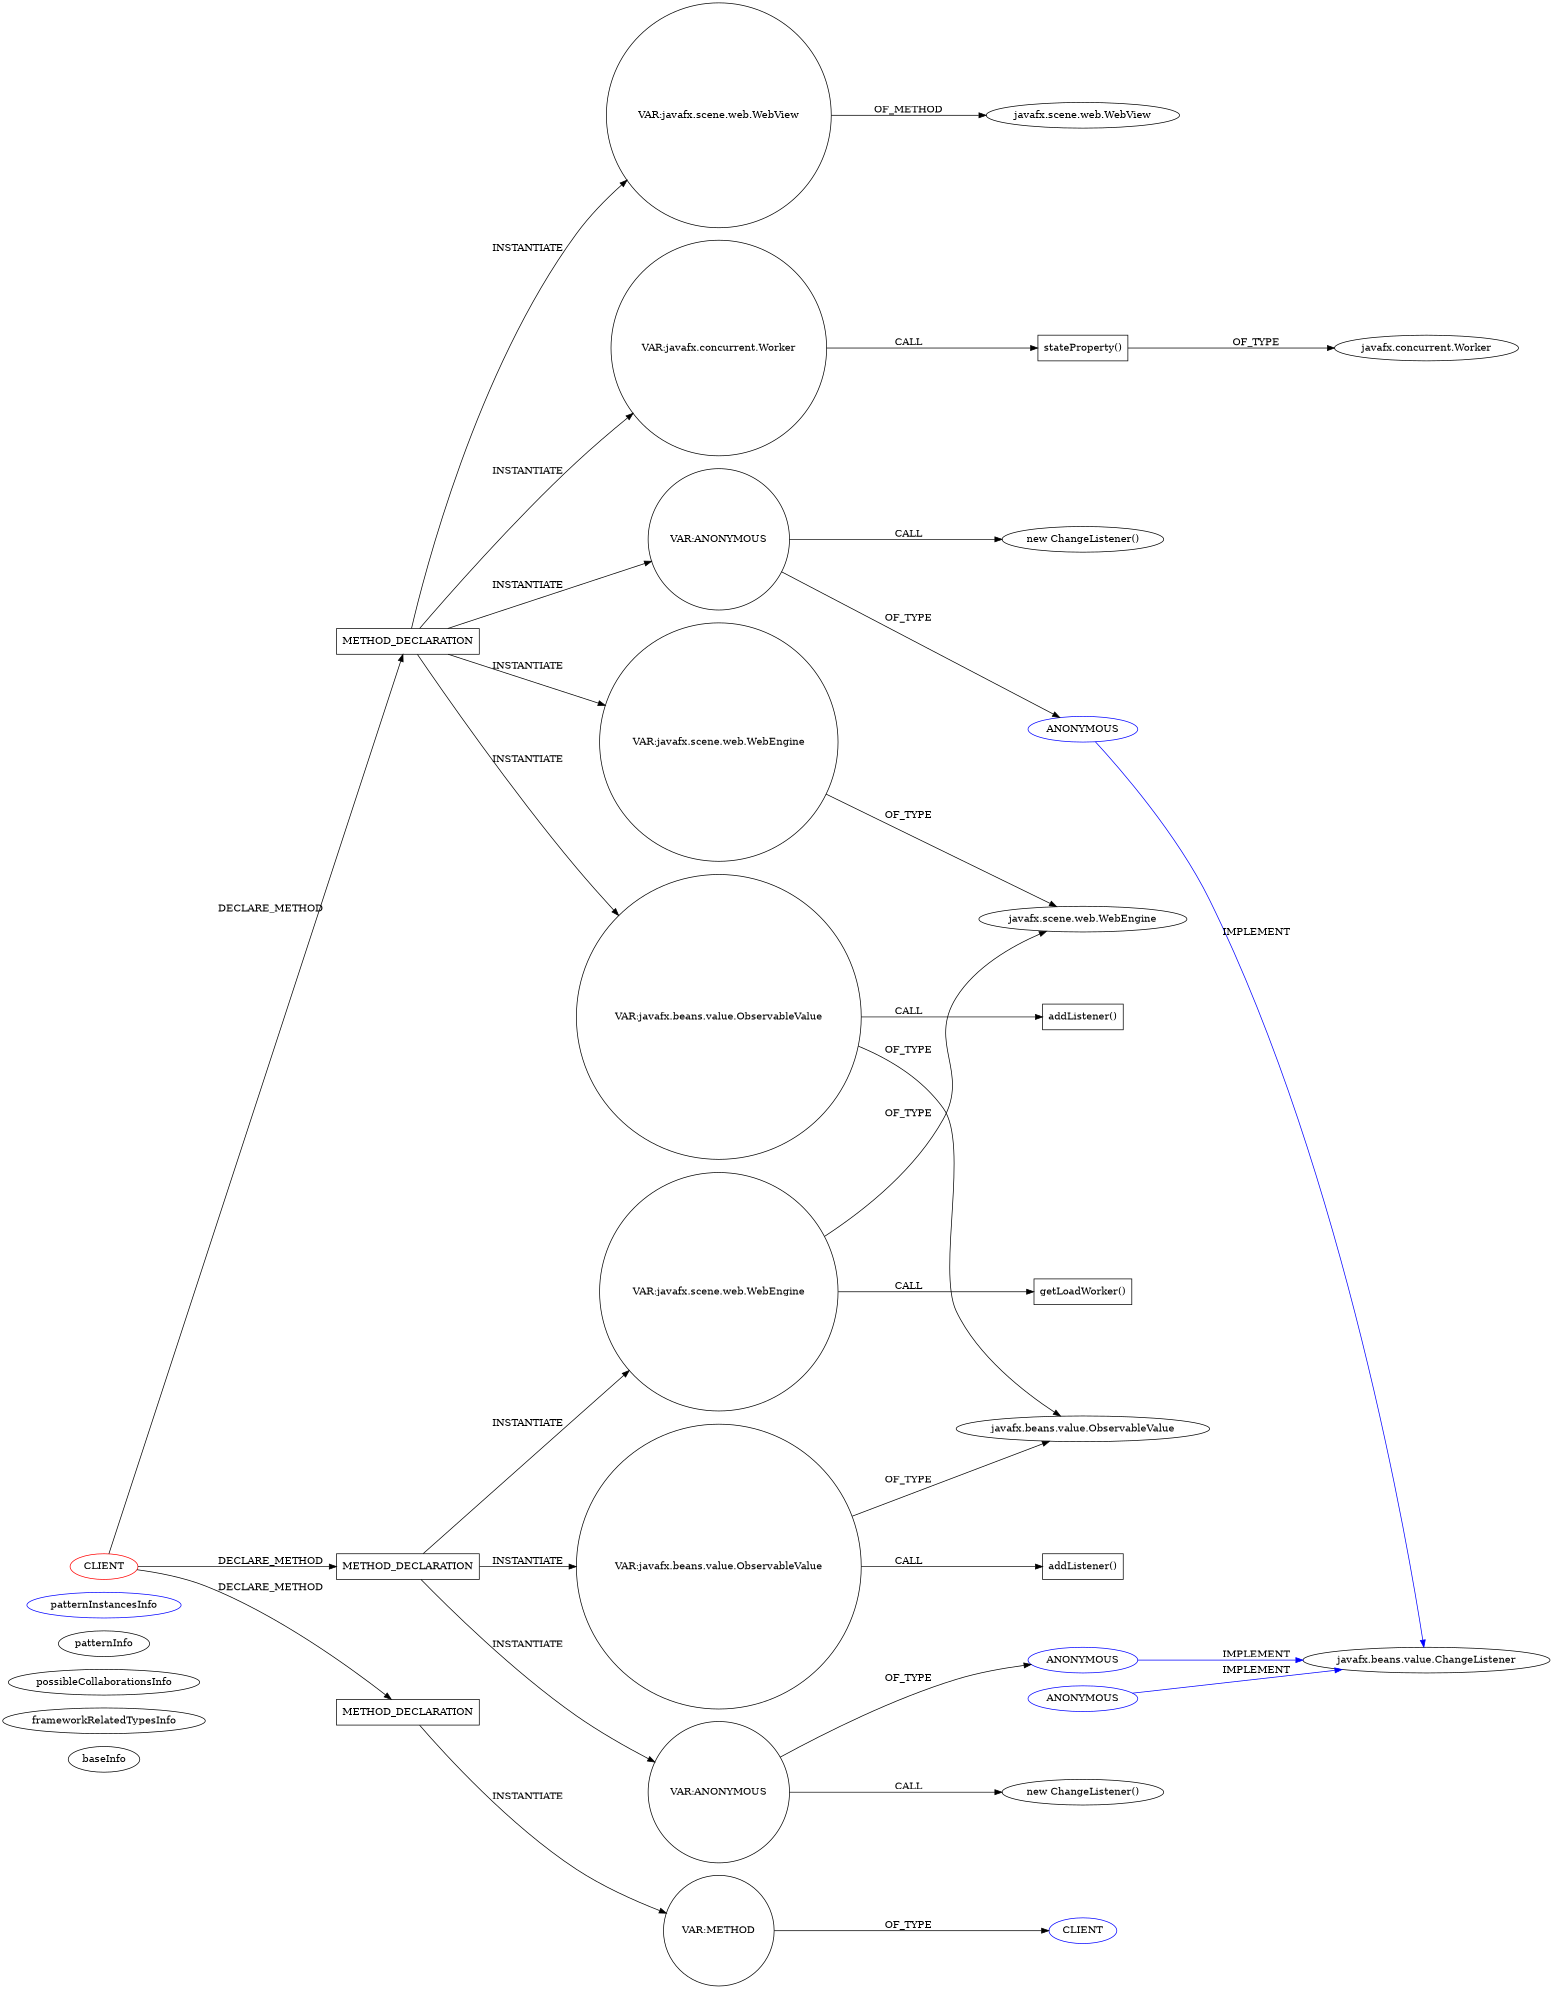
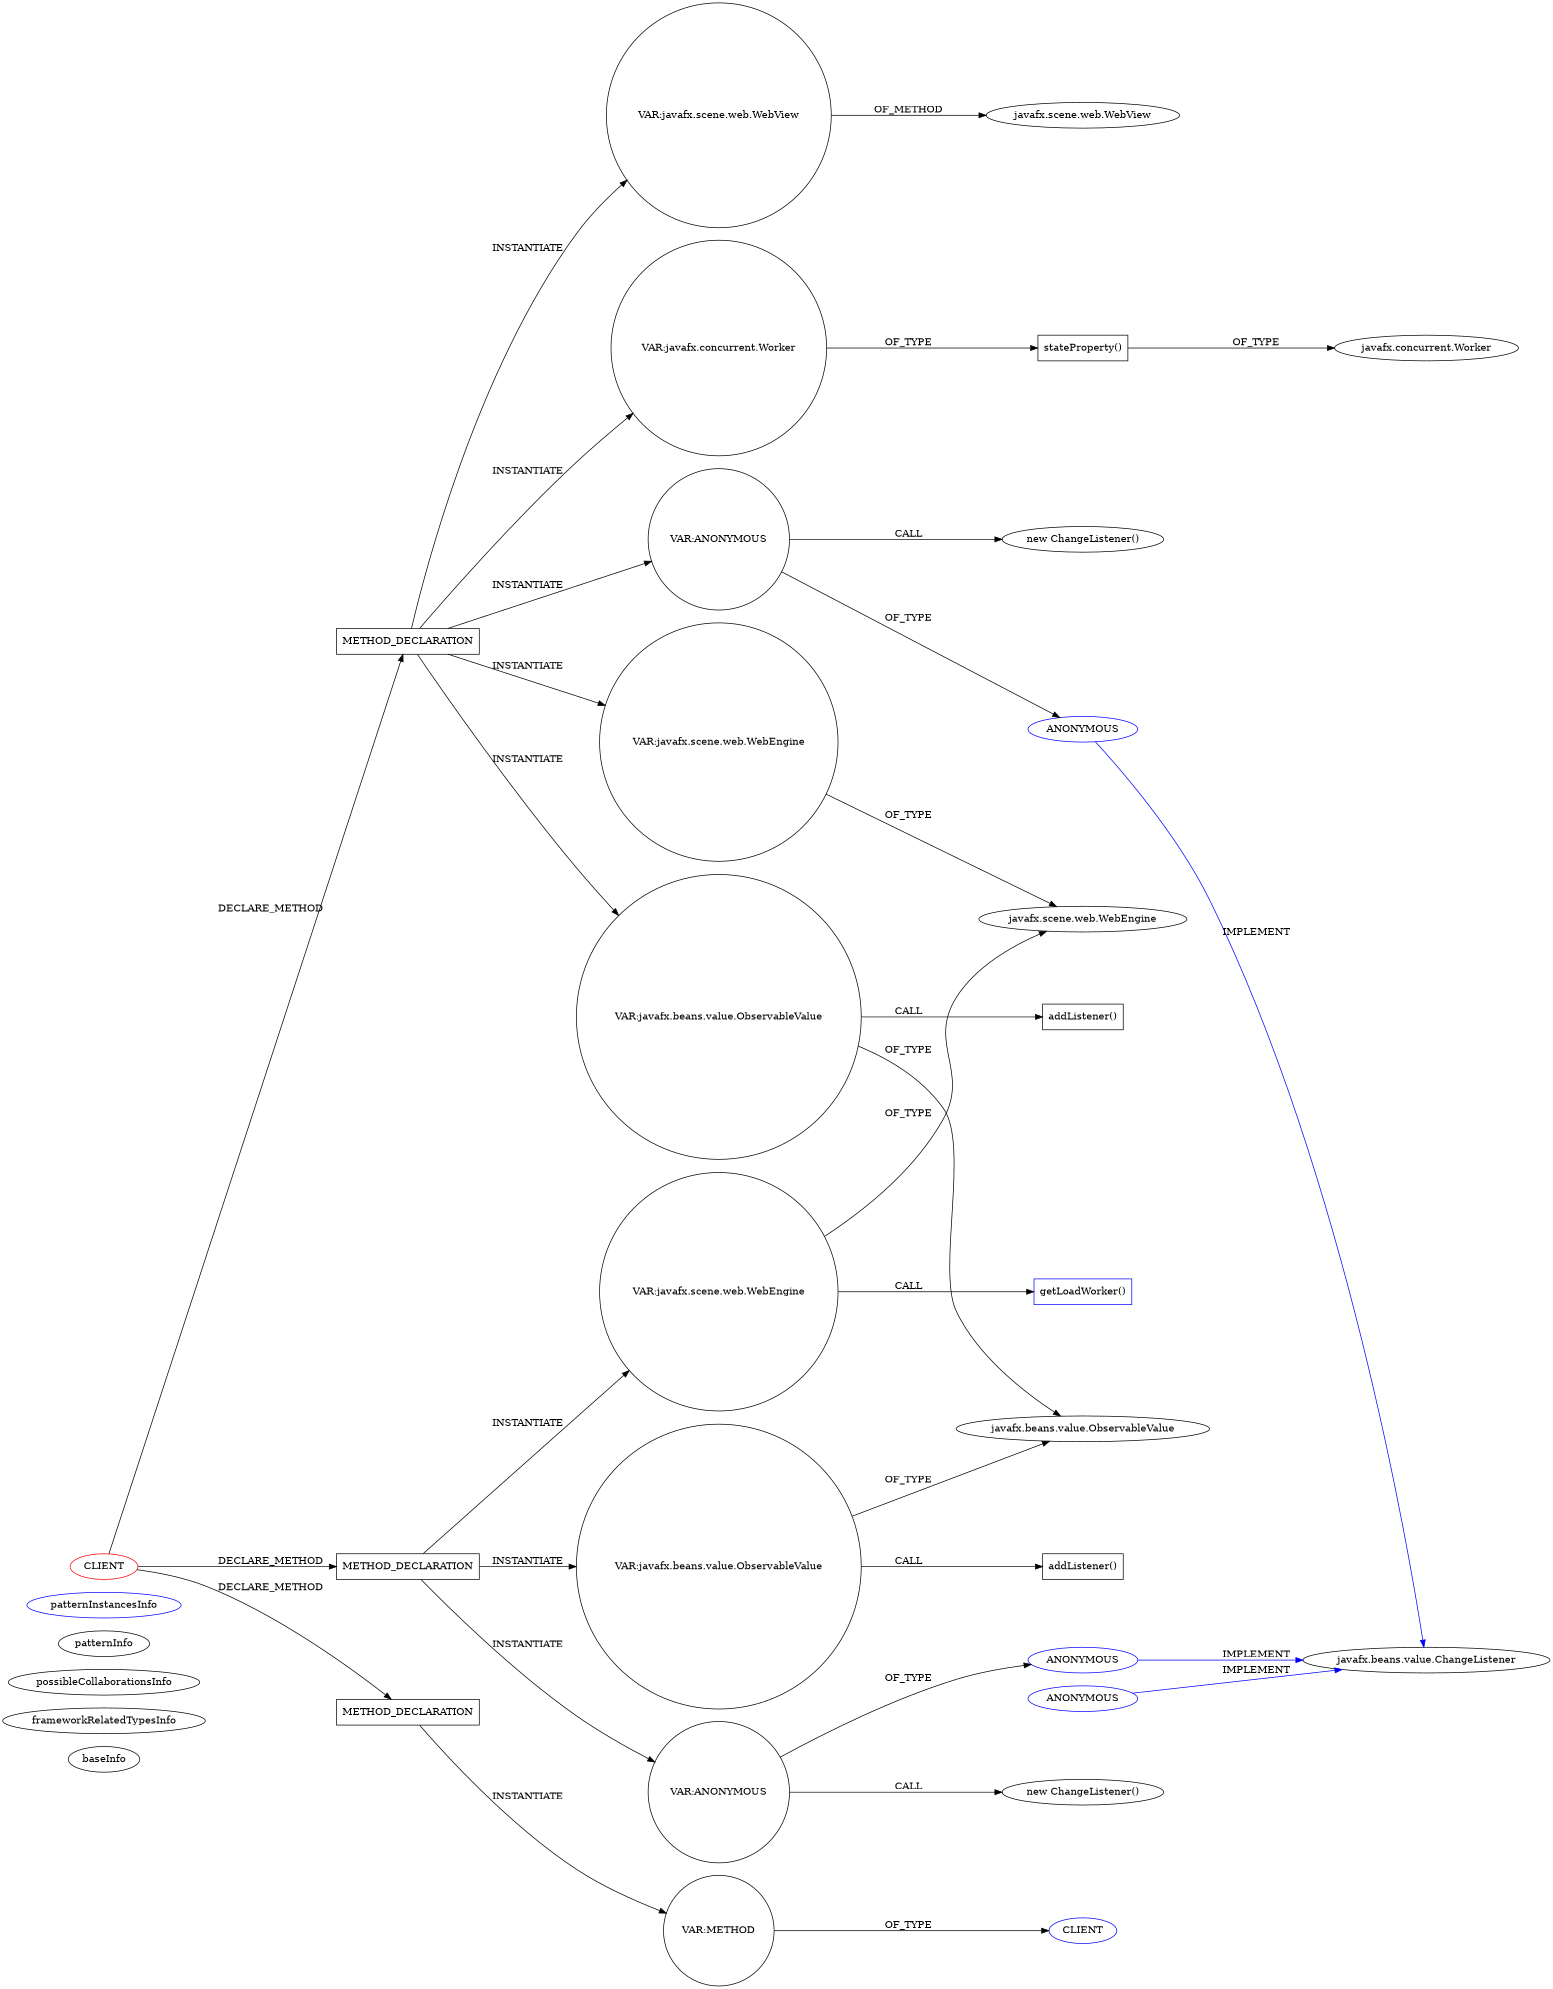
(909, 343) -> (909, 343)
(1083, 1292) -> (1083, 1292)
